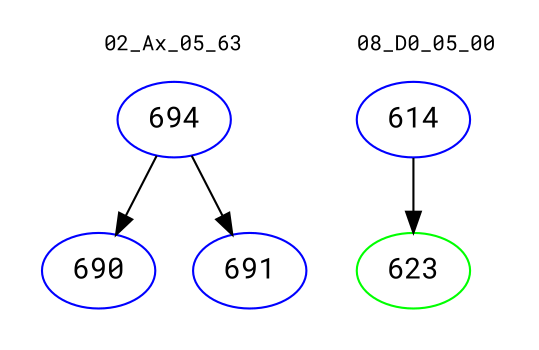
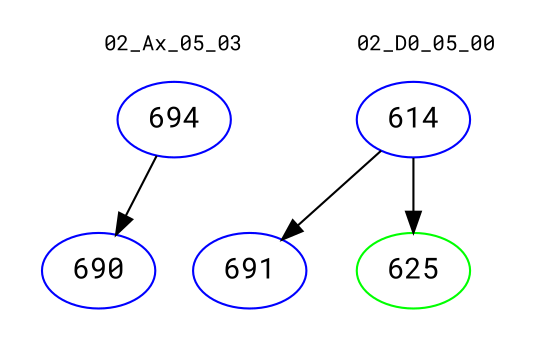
(174, 45) -> (174, 45)
(427, 45) -> (427, 45)
(207, 186) -> (354, 175)
(413, 271) -> (413, 271)
